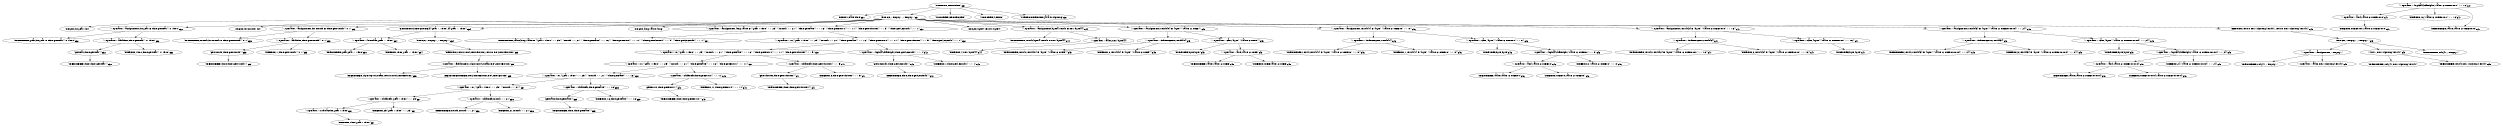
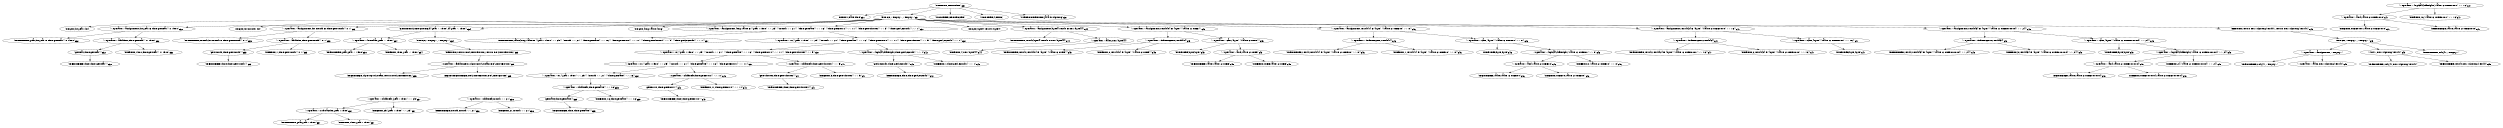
(2470, 13) -> (2409, 23)
(490, 87) -> none
none -> (301, 123)
